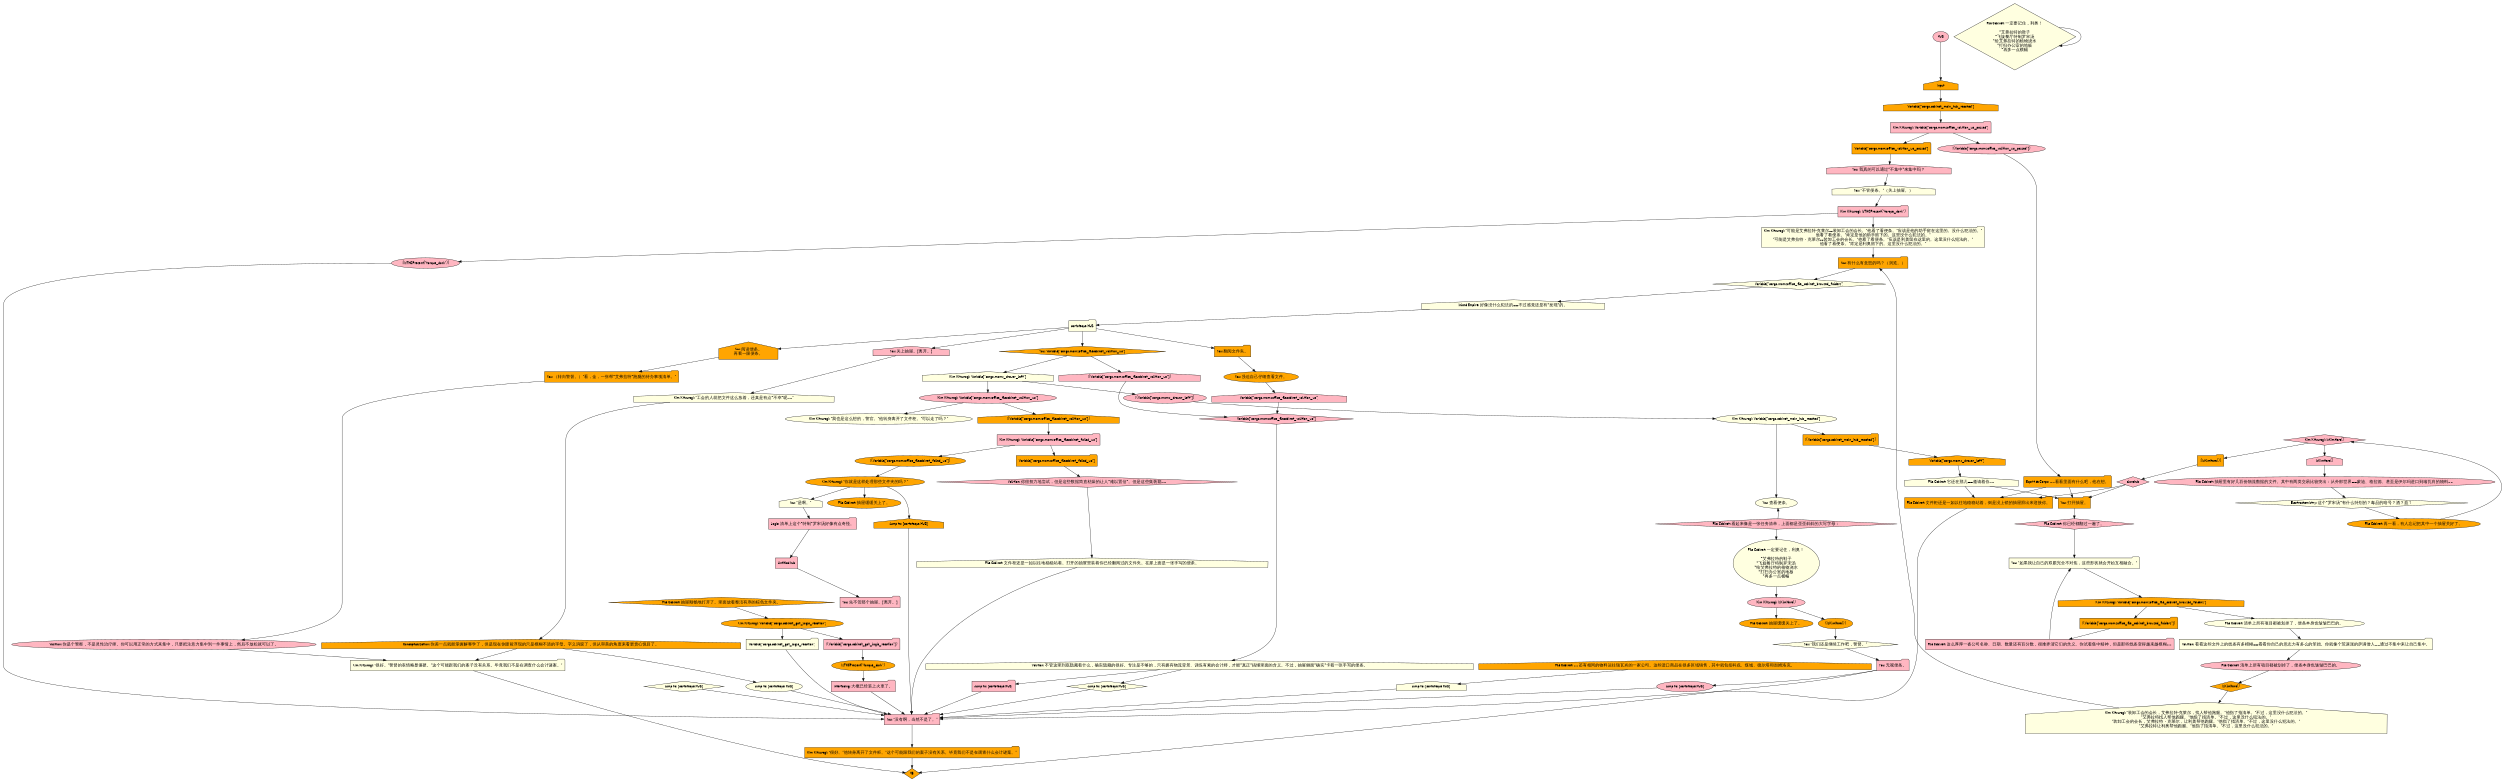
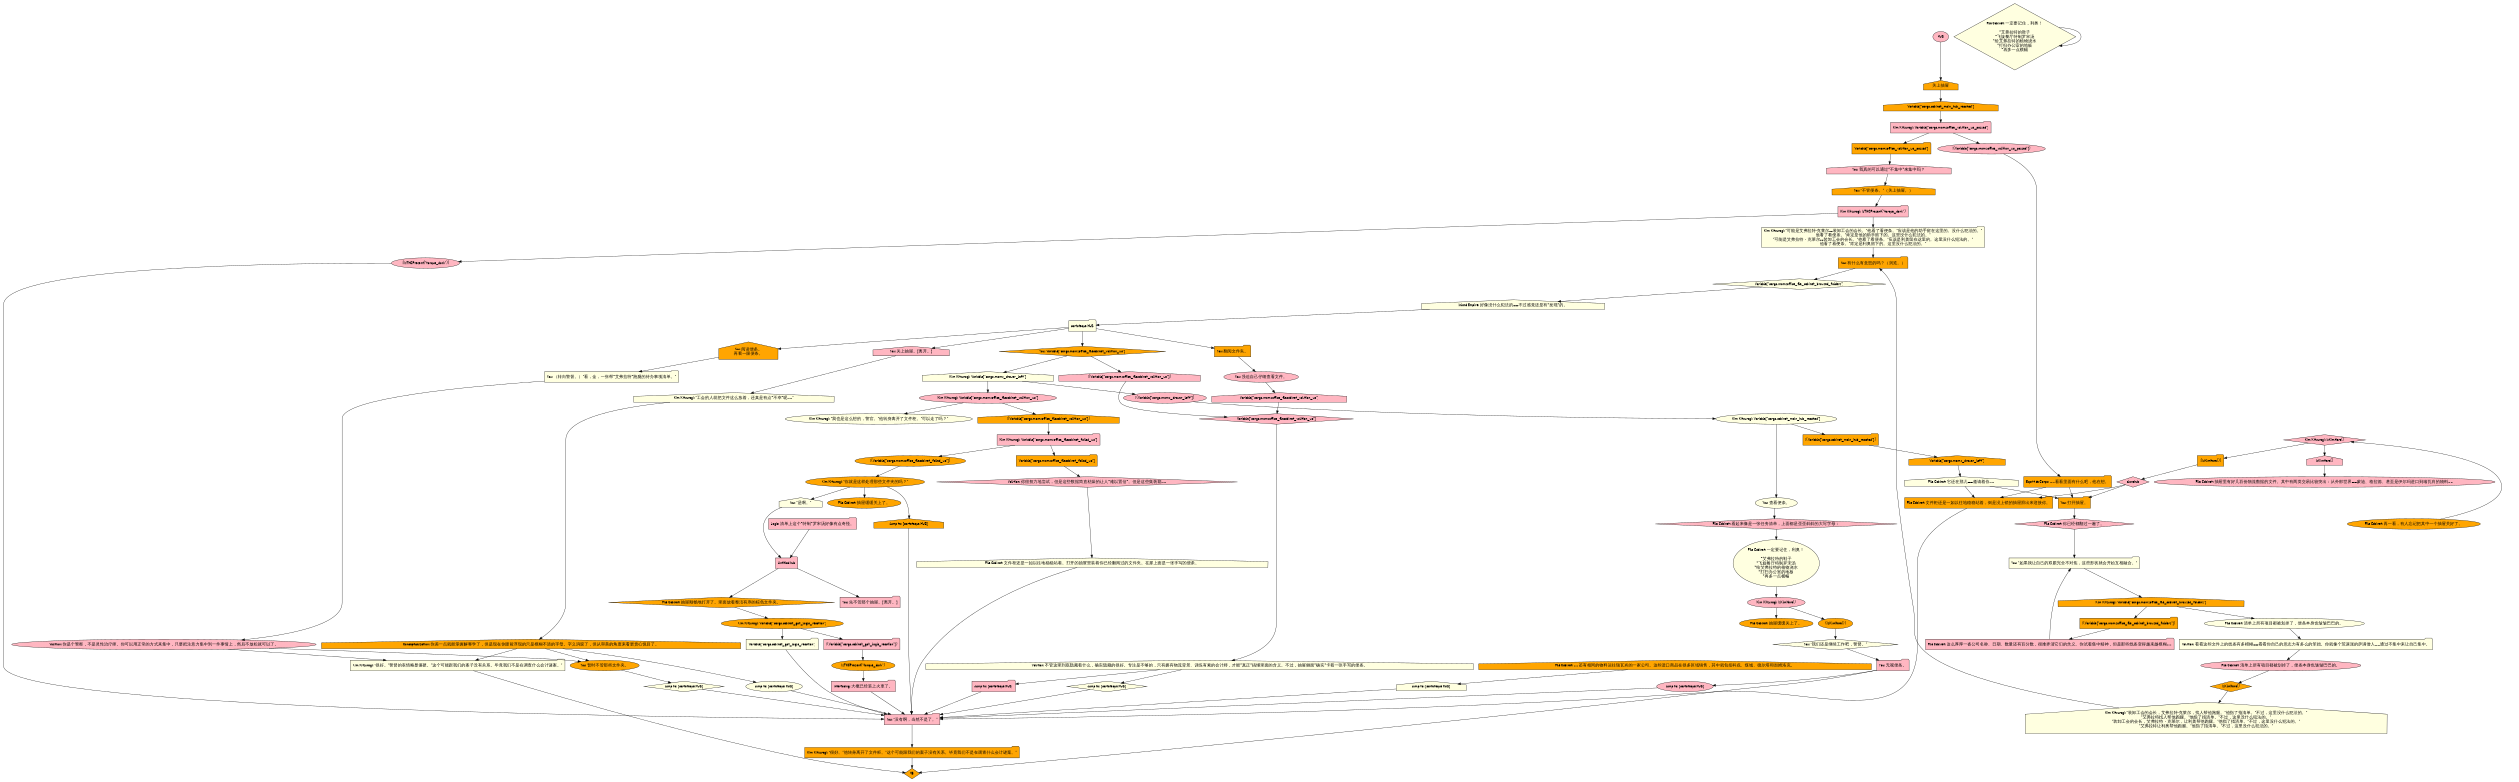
(1941, 86) -> (1941, 86)
(1884, 191) -> (1884, 191)
(612, 377) -> (612, 377)
(1261, 377) -> (1261, 377)
(2352, 503) -> none
(806, 512) -> (764, 529)
(1778, 515) -> (1774, 512)
none -> (755, 582)
none -> (605, 665)
